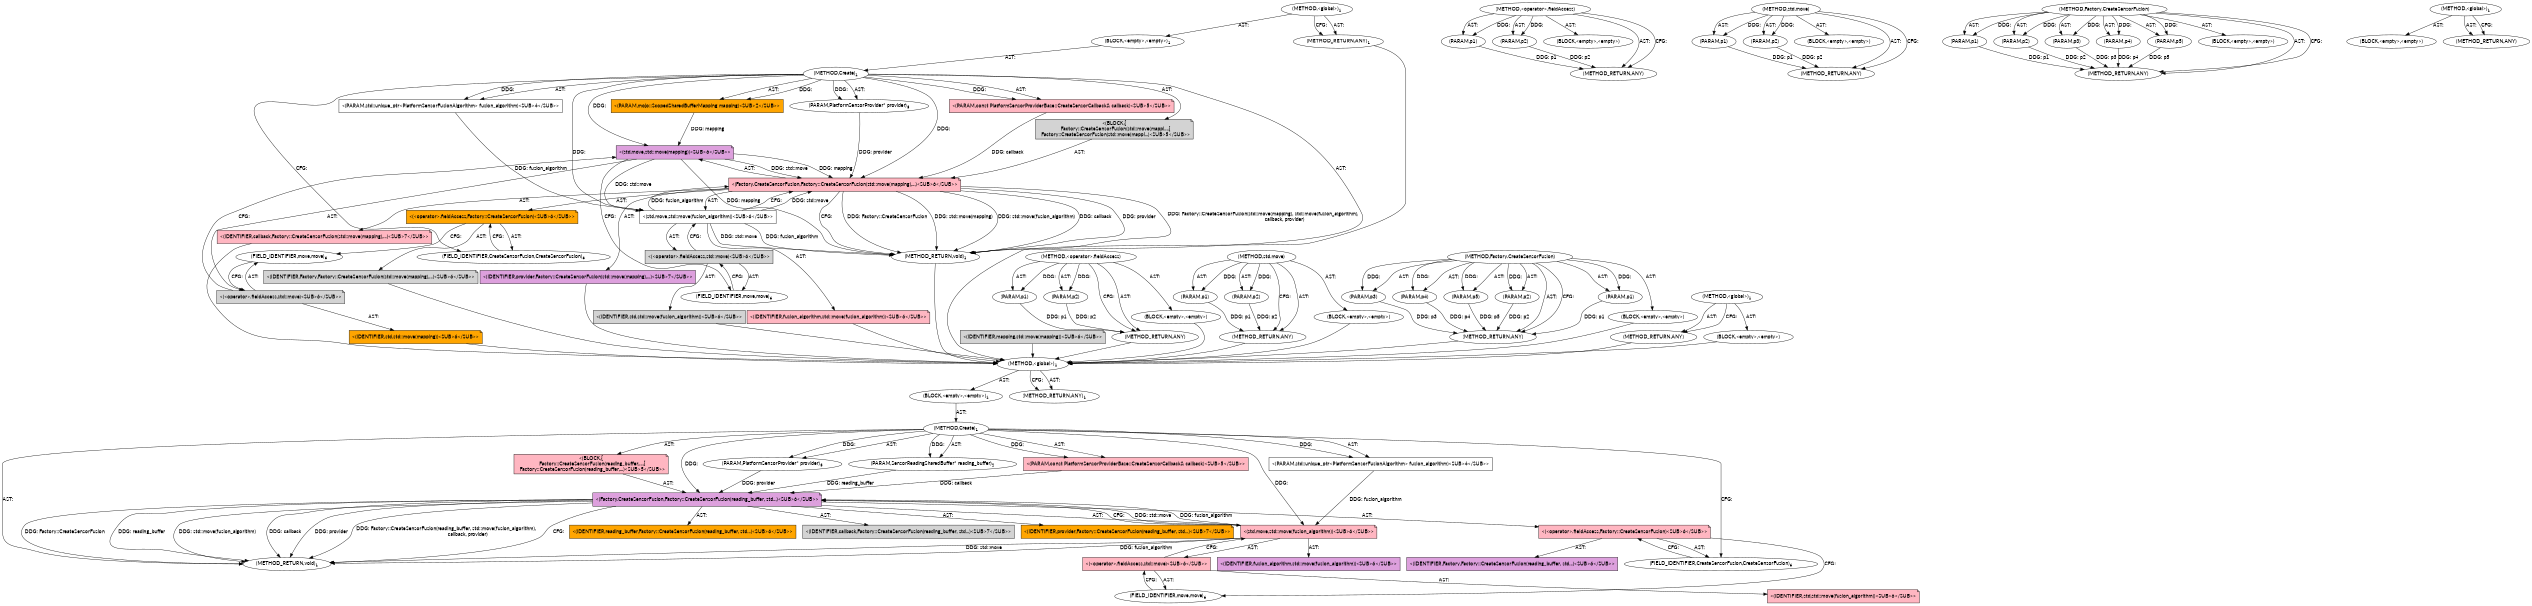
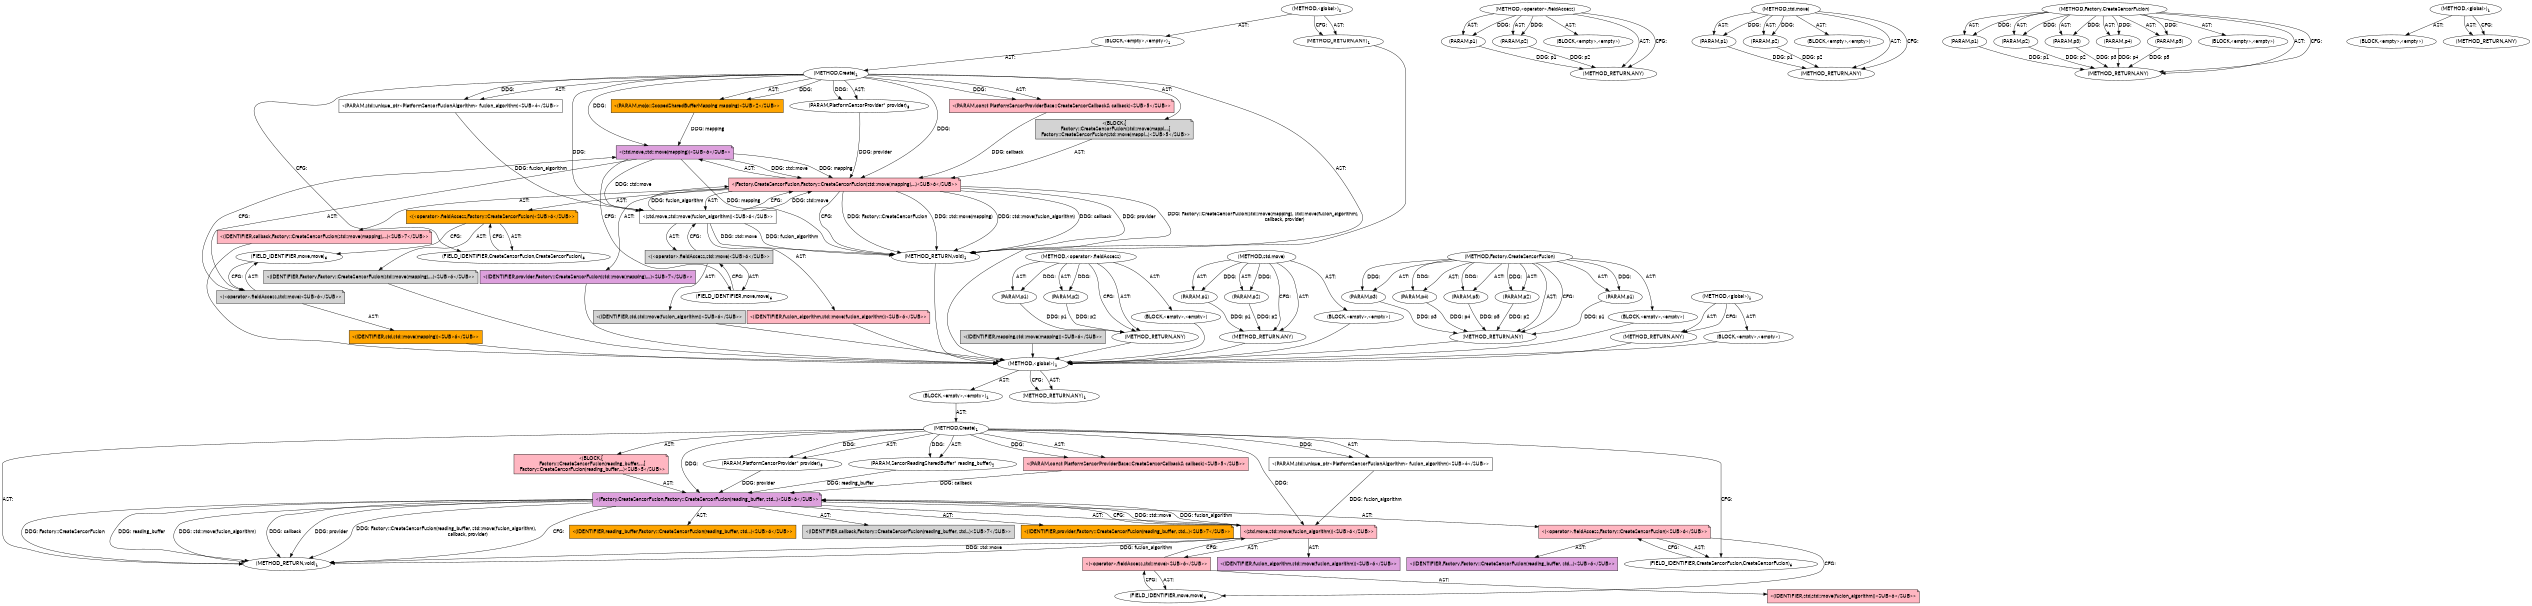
(416, 337) -> (416, 337)
(1033, 337) -> (1033, 337)
